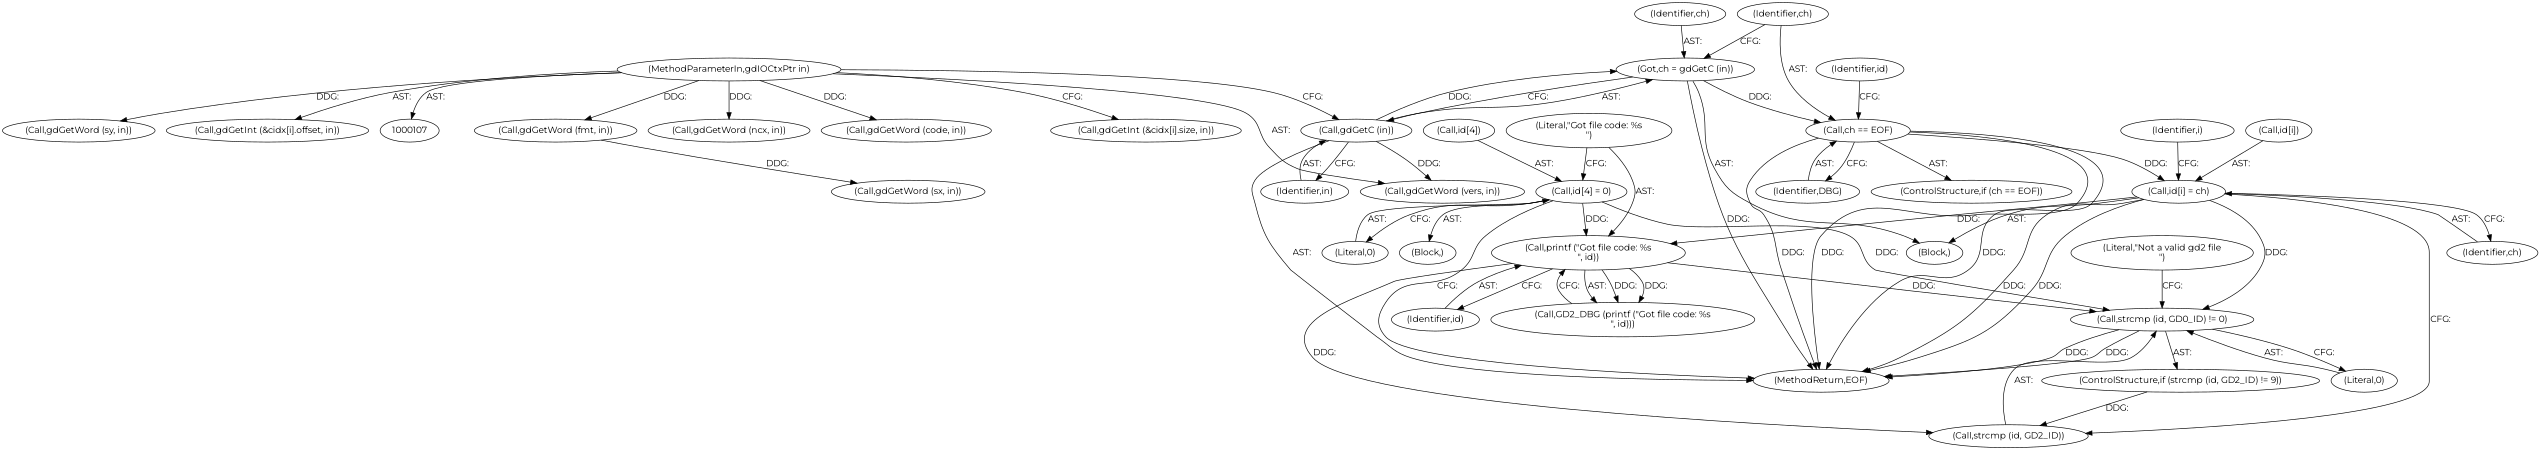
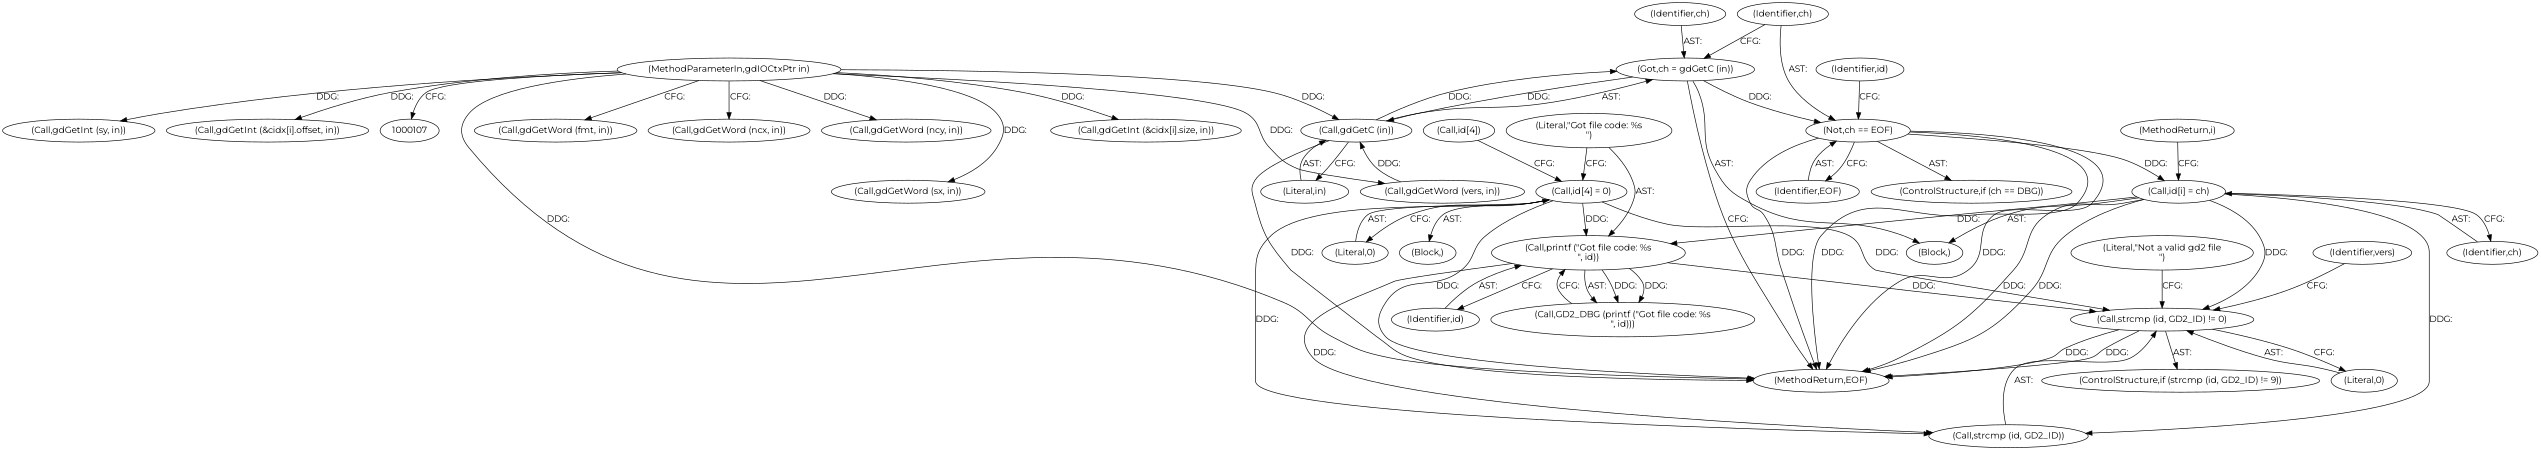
(403, 97) -> (403, 97)
(437, 97) -> (437, 97)
(676, 97) -> (676, 97)
(742, 97) -> (742, 97)
(1074, 97) -> (1074, 97)
(1314, 97) -> (1314, 97)
(1540, 97) -> (1540, 97)
(79, 131) -> (79, 131)
(906, 131) -> (906, 131)
(1282, 131) -> (1282, 131)
(1858, 131) -> (1858, 131)
(2177, 131) -> (2177, 131)
(2279, 131) -> none
(1402, 157) -> (1378, 169)
(726, 162) -> (963, 94)
(1546, 164) -> (1546, 164)
(1305, 192) -> (1305, 192)
(1808, 192) -> (1808, 192)
(1972, 192) -> (1972, 192)
(1739, 219) -> (1739, 219)
(1303, 253) -> (1303, 253)
none -> (2362, 253)
none -> (996, 261)
(1449, 286) -> (1449, 286)
(2162, 320) -> (2162, 320)
(2442, 320) -> (2442, 320)
(2097, 408) -> (1371, 407)
